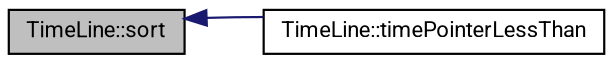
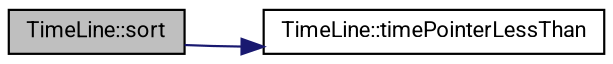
(235, 17) -> (213, 46)
